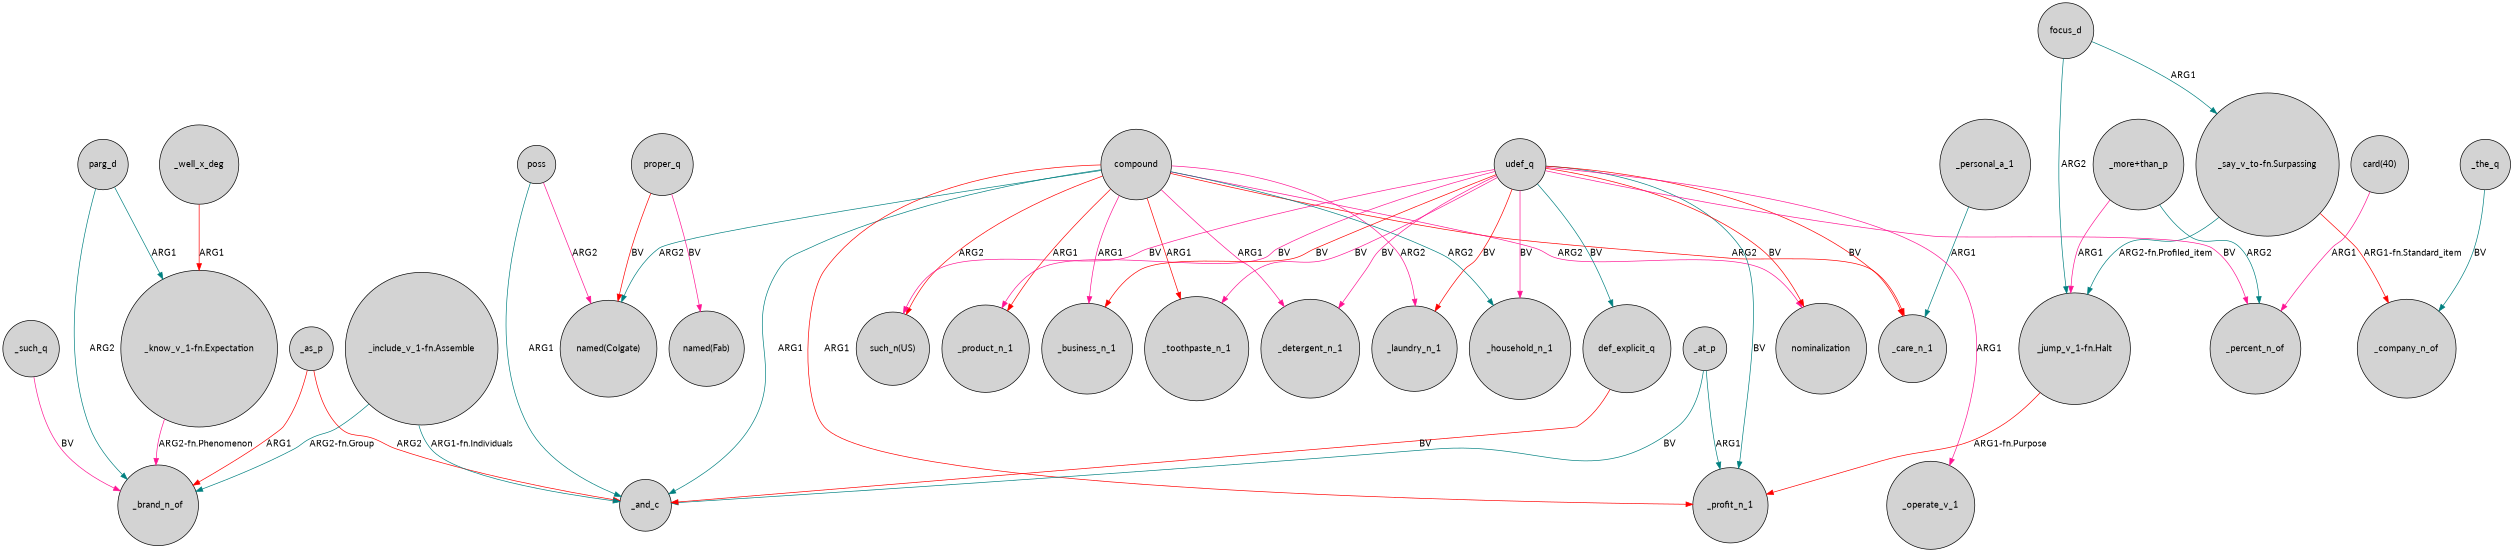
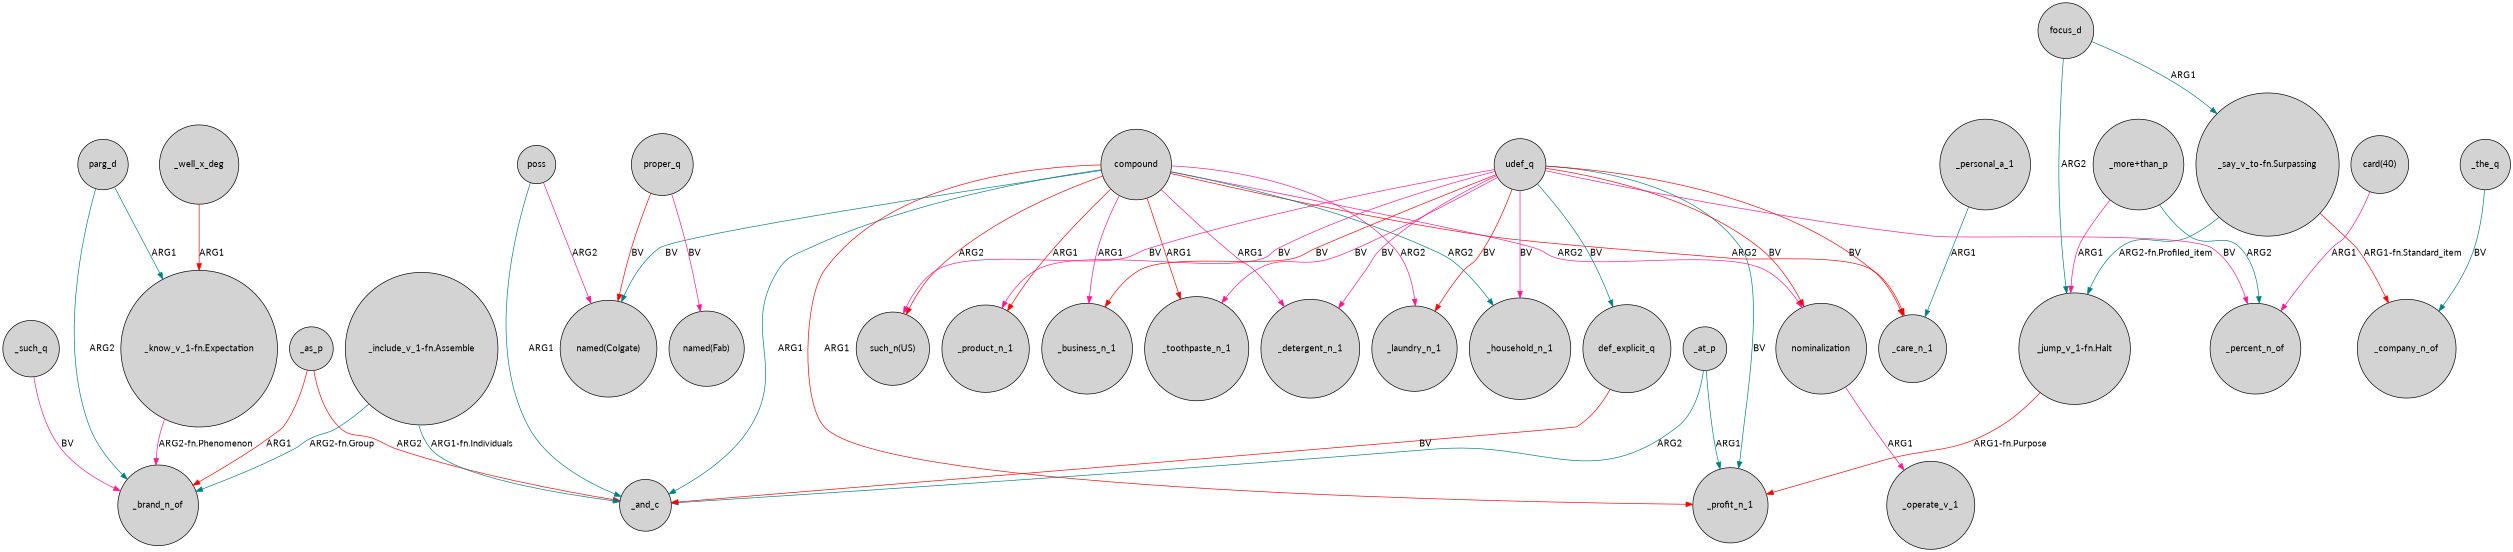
(1852, 219) -> (1872, 426)
(672, 253) -> (672, 253)
(1670, 444) -> (1670, 444)
